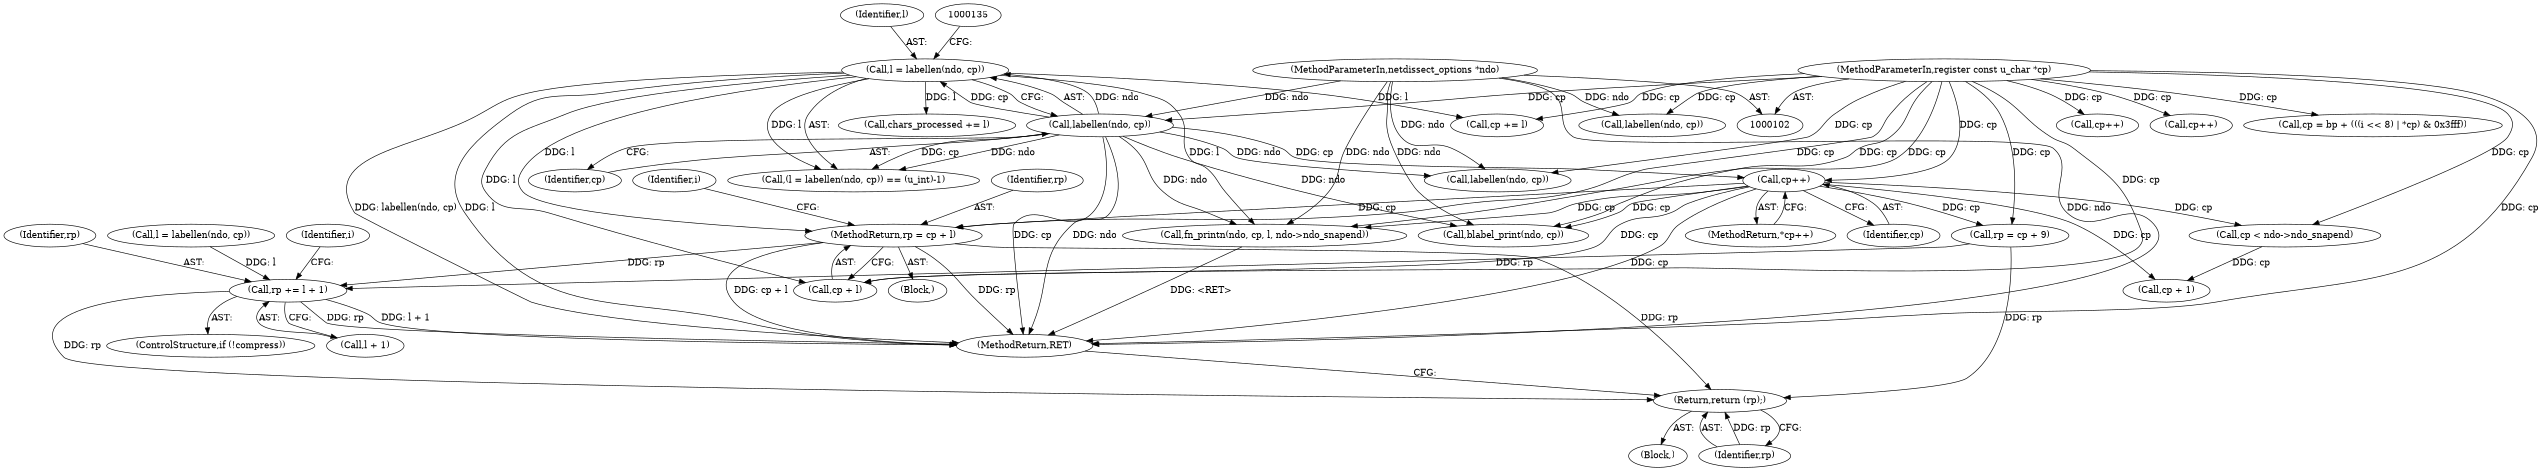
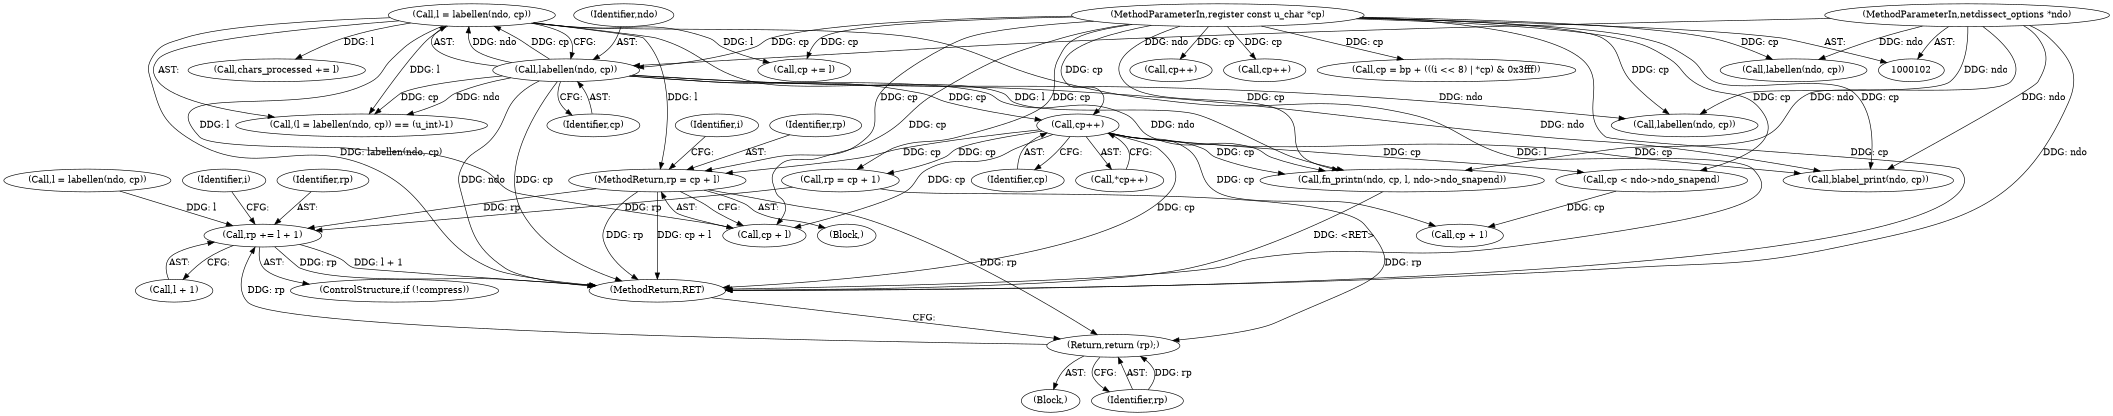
none -> (624, 15)
(882, 15) -> none
(968, 15) -> none
(1761, 236) -> (1120, 180)
(2010, 236) -> (840, 180)
(748, 388) -> (620, 334)
